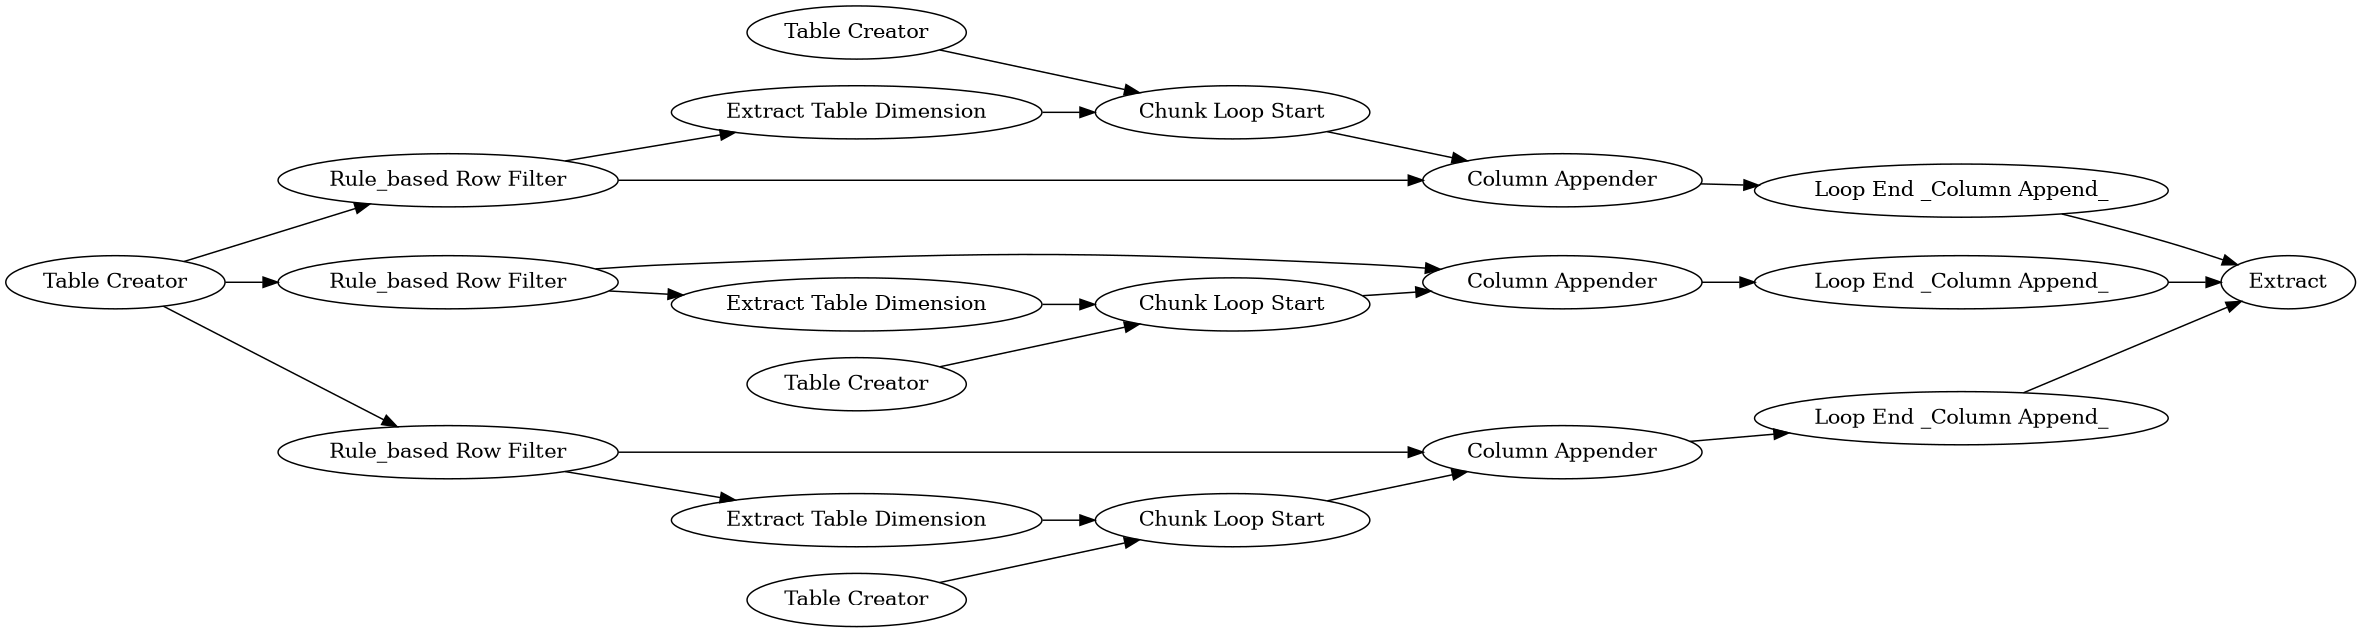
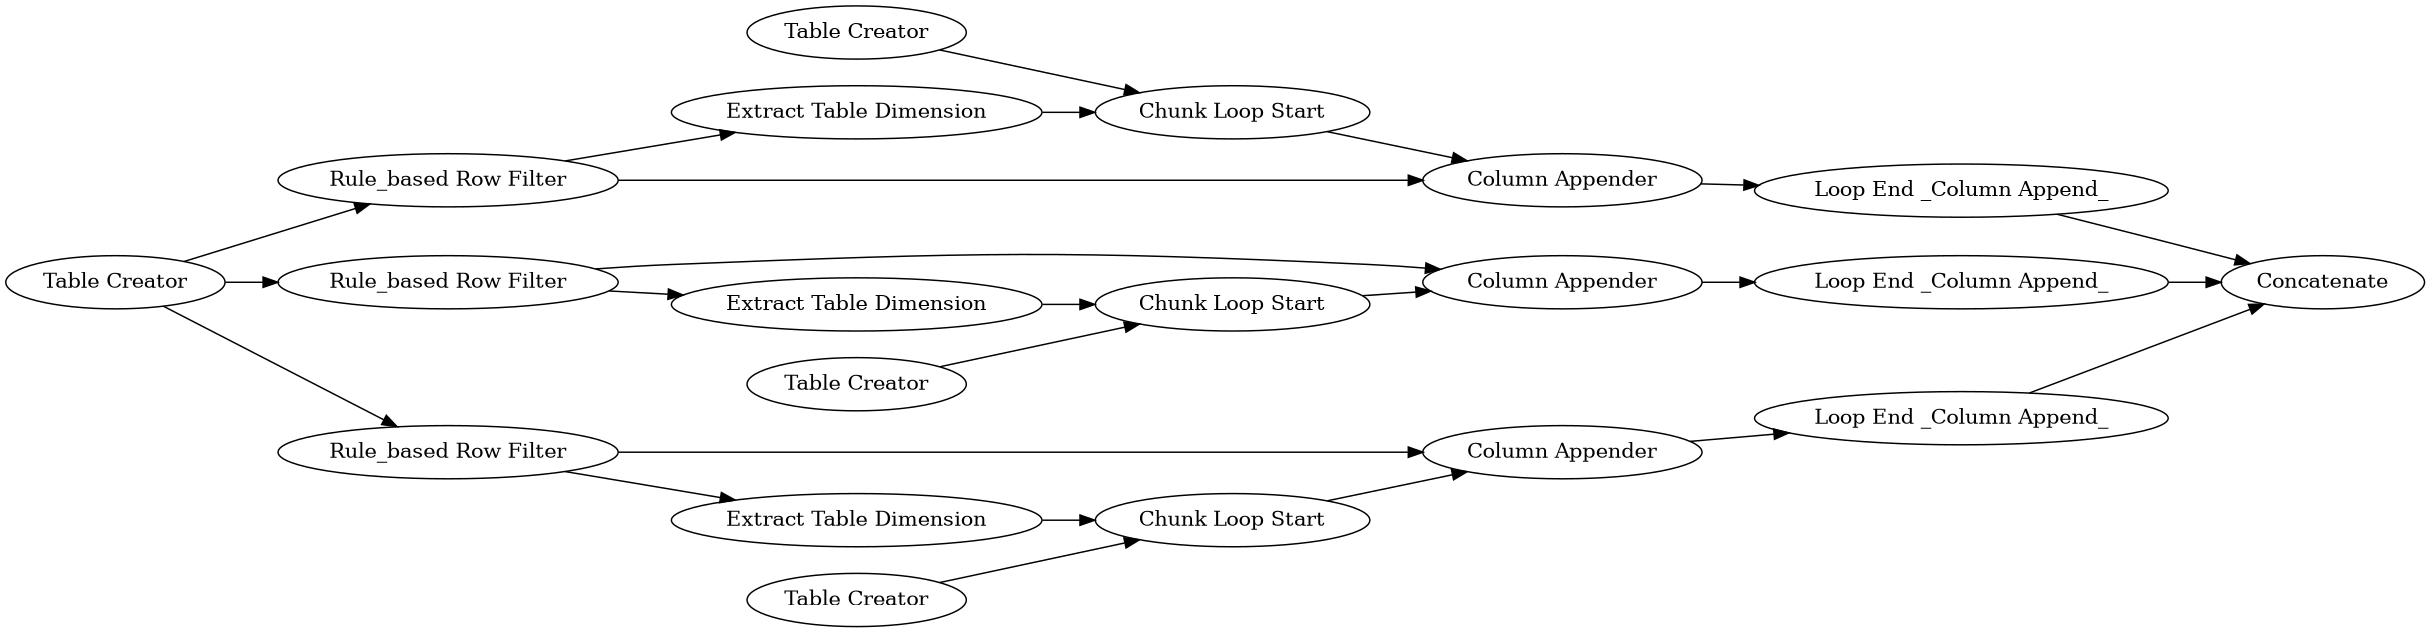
(2288, 282) -> (2323, 282)
